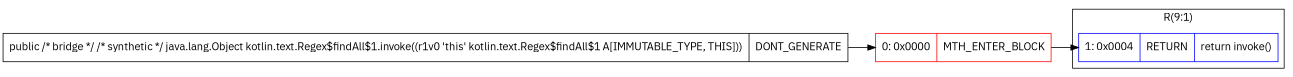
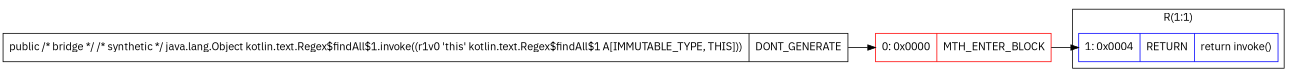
(1178, 18) -> (1178, 18)
